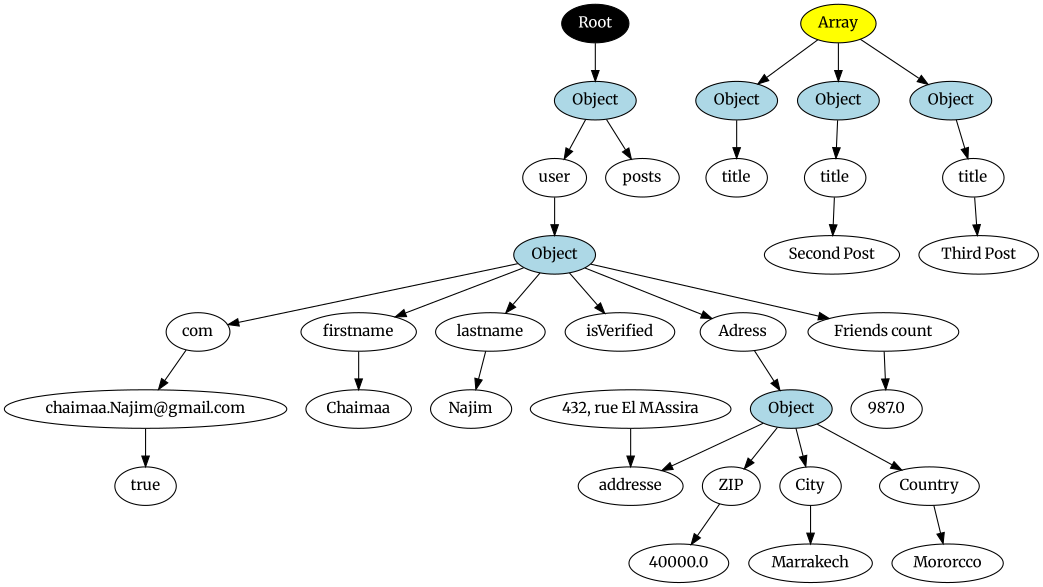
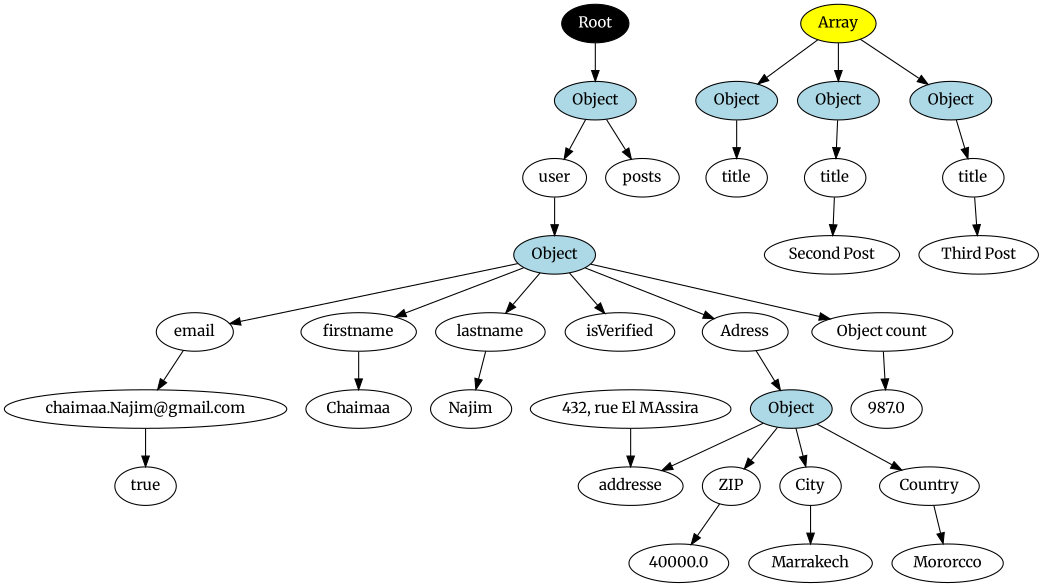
(198, 332) -> (195, 332)
(883, 332) -> (882, 332)
